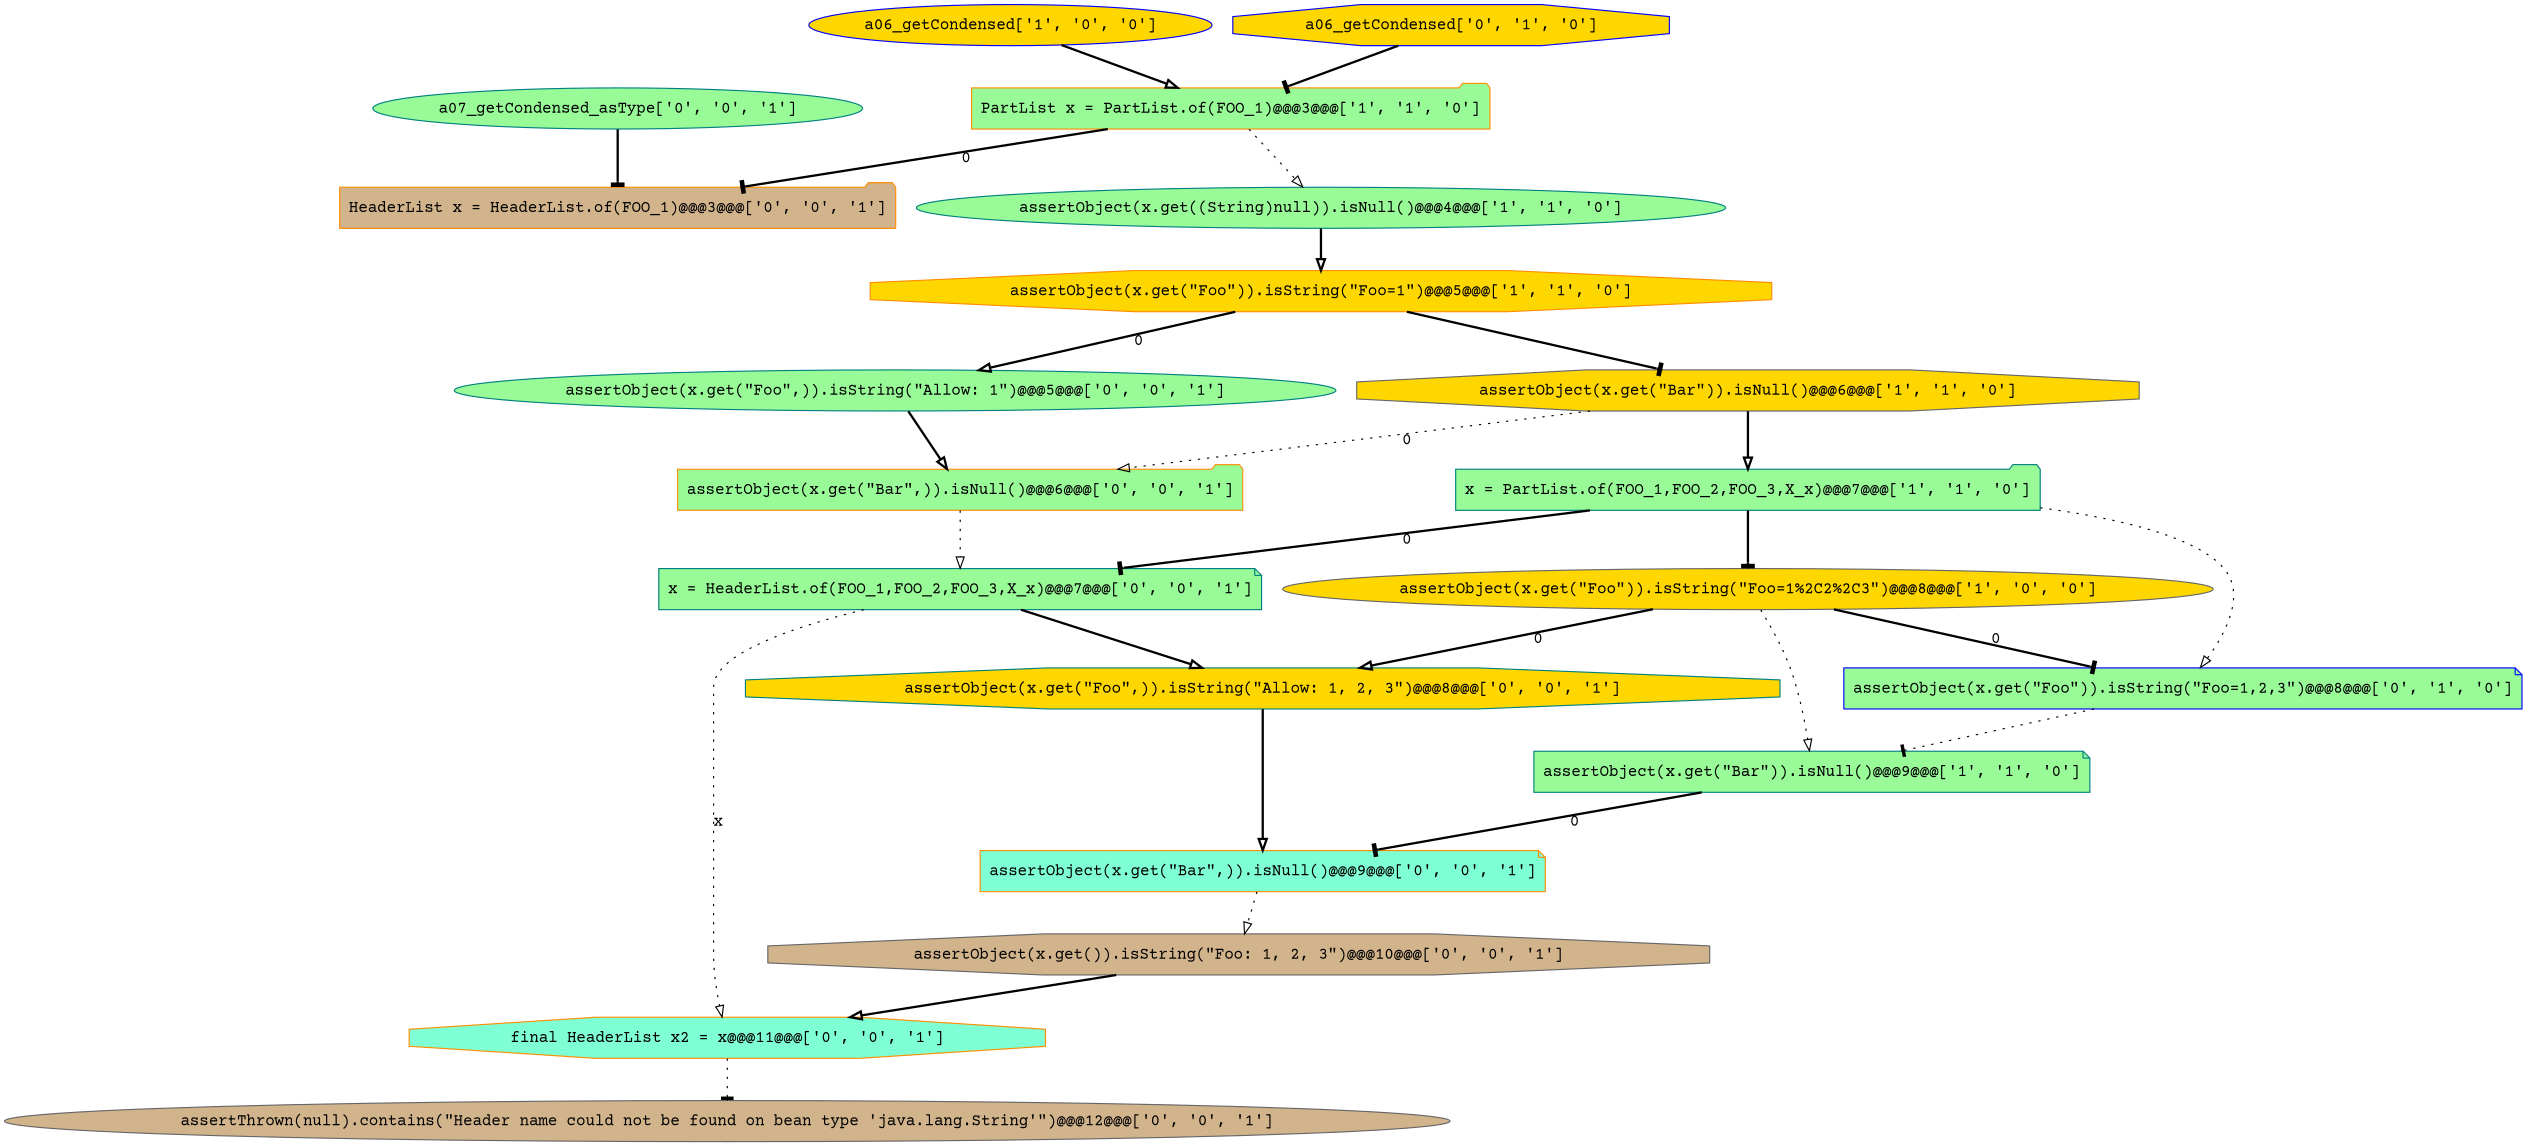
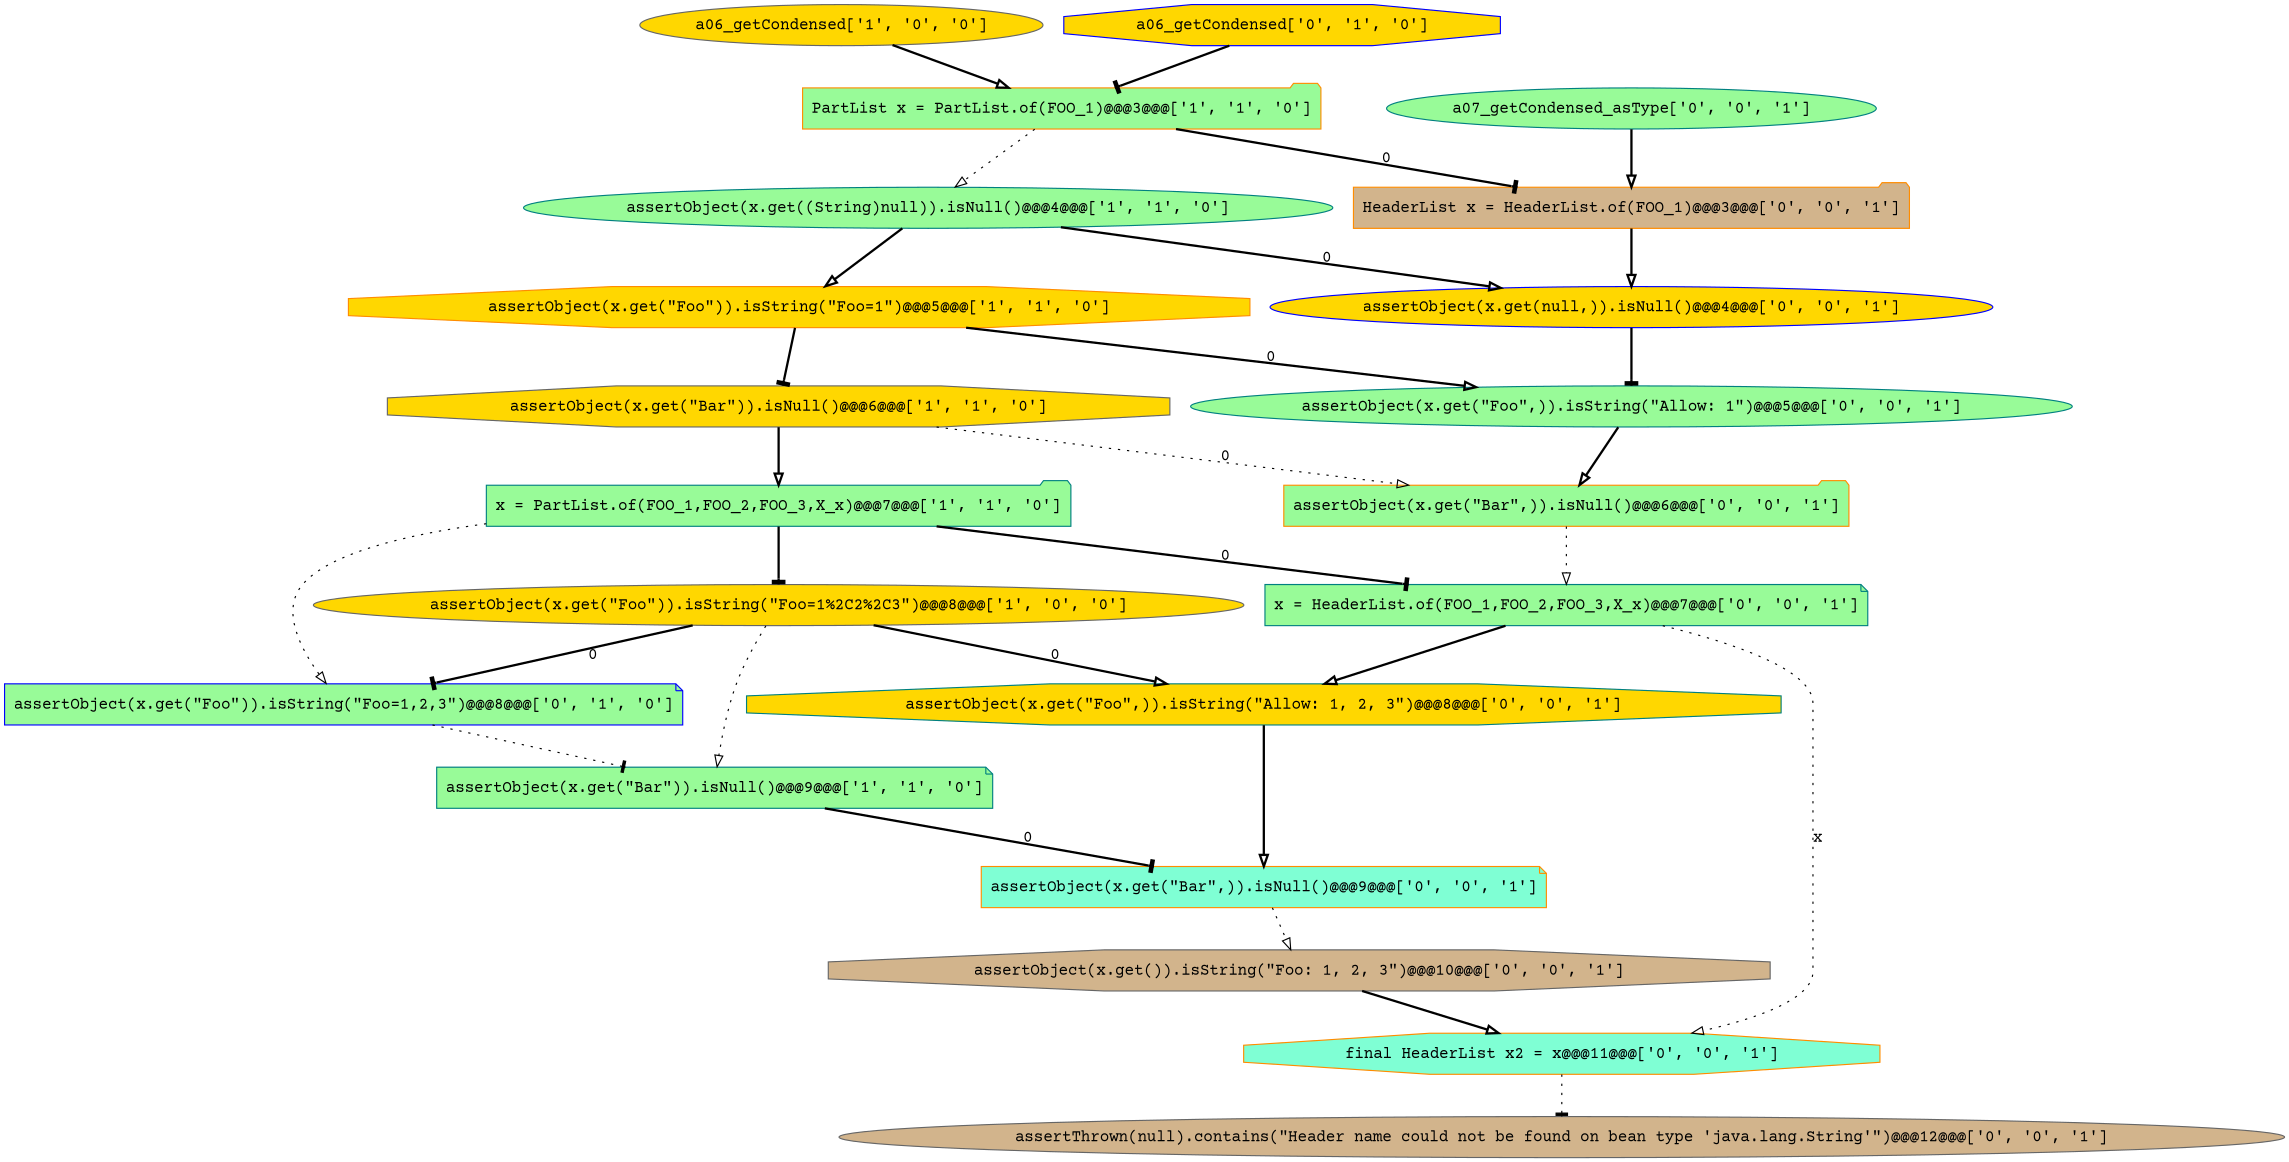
(1010, 25) -> (841, 25)
(618, 155) -> (1631, 152)
none -> (1631, 307)
